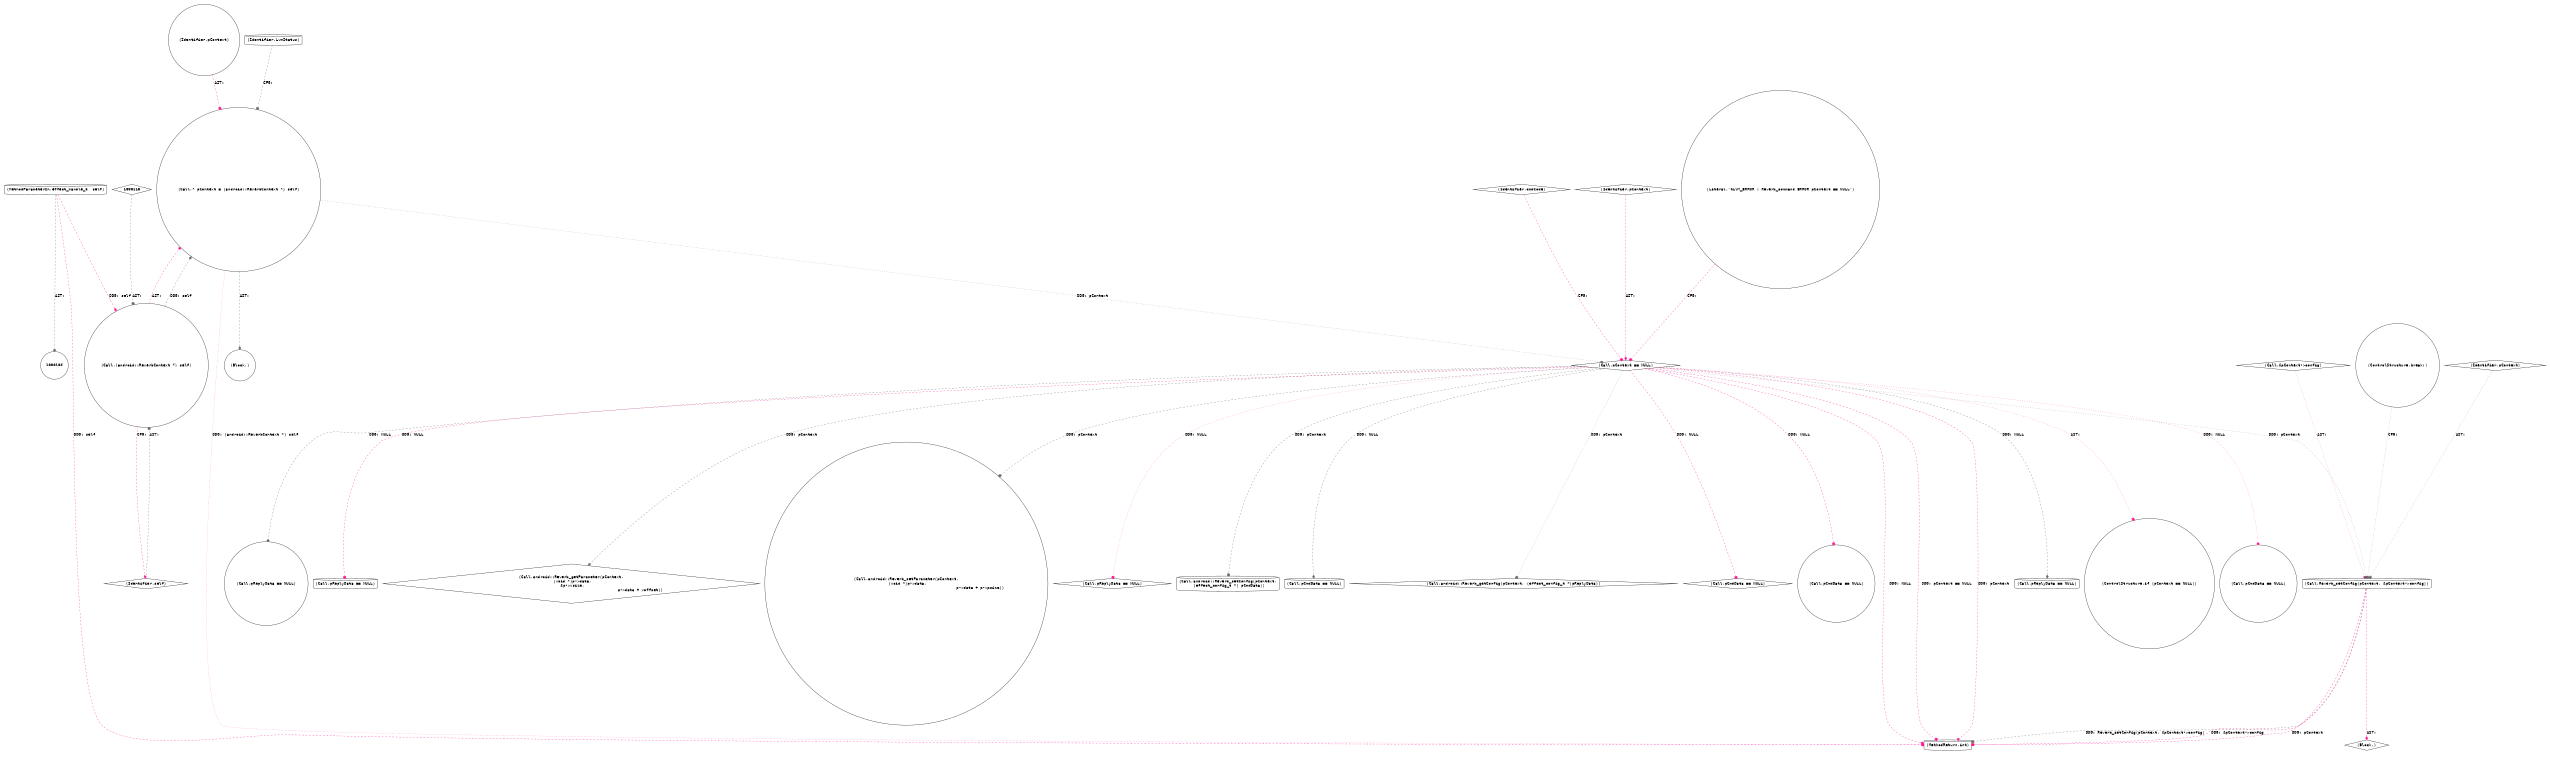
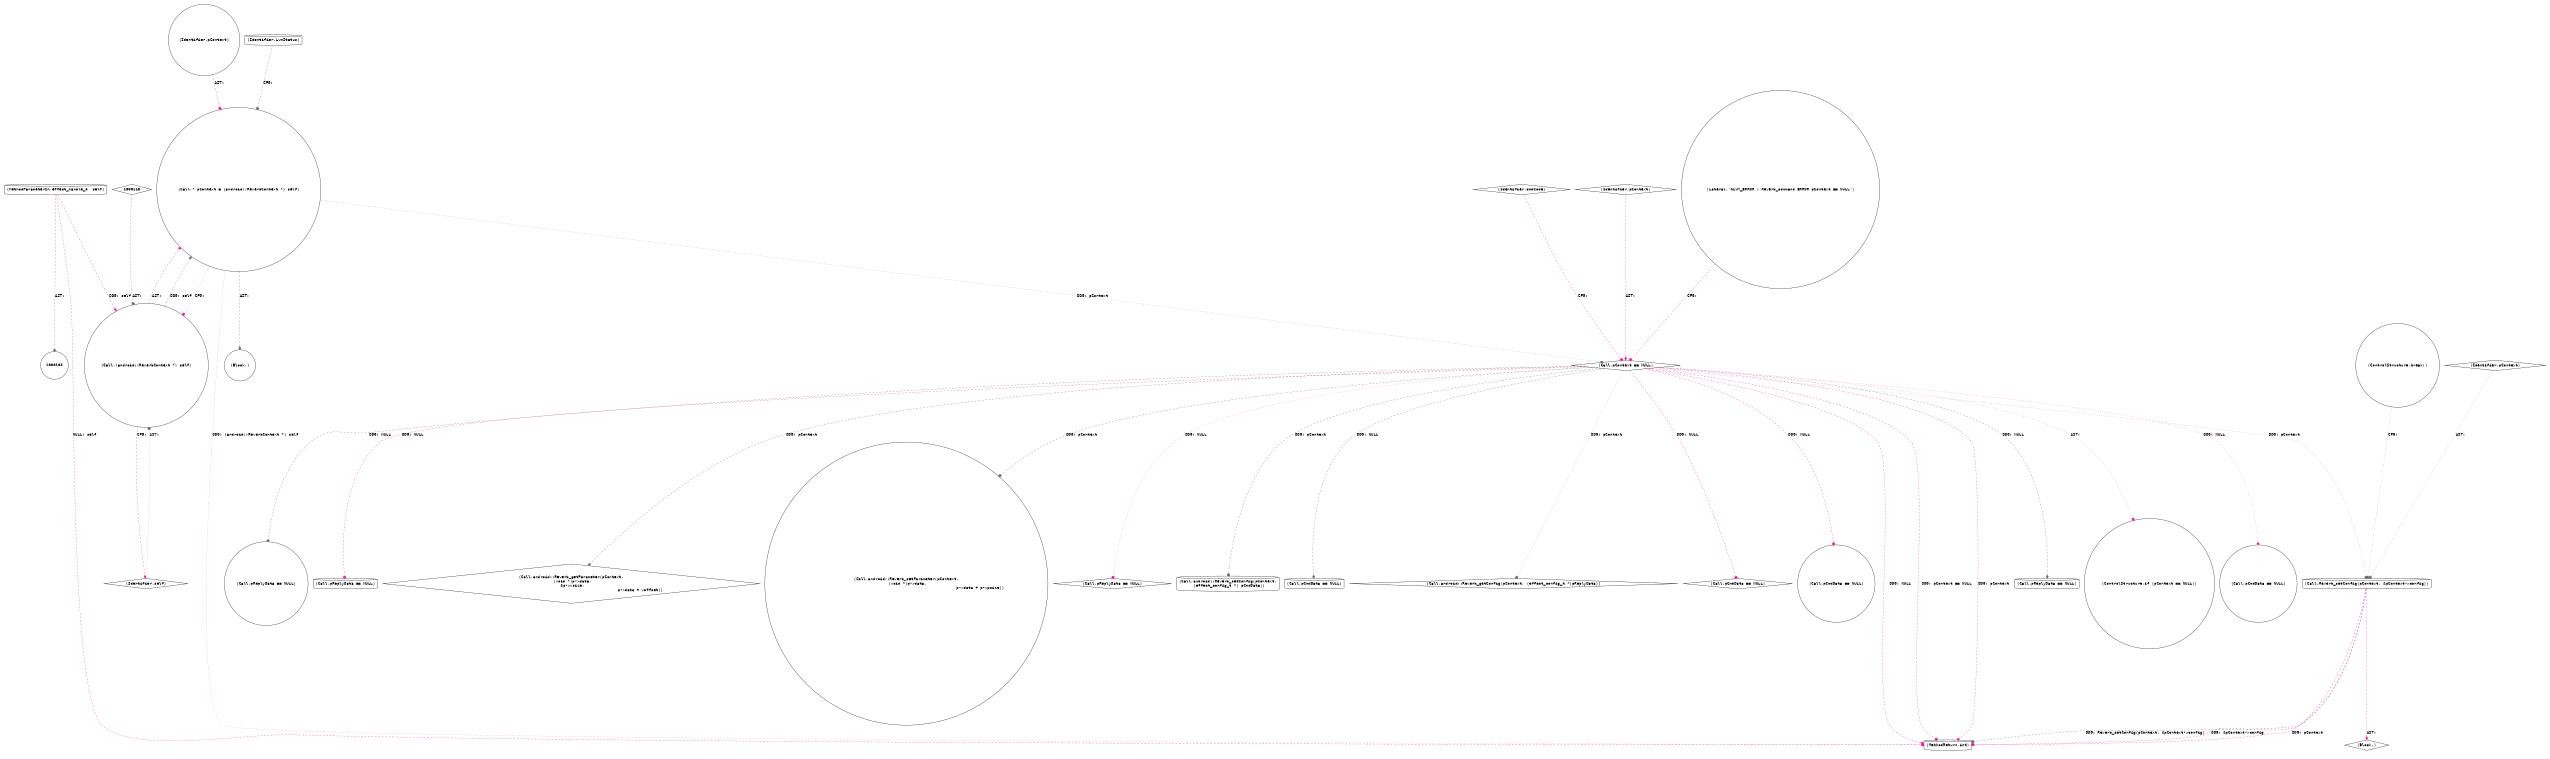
none -> (198, 290)
(2293, 365) -> none
(85, 435) -> (85, 435)
(149, 504) -> (149, 504)
